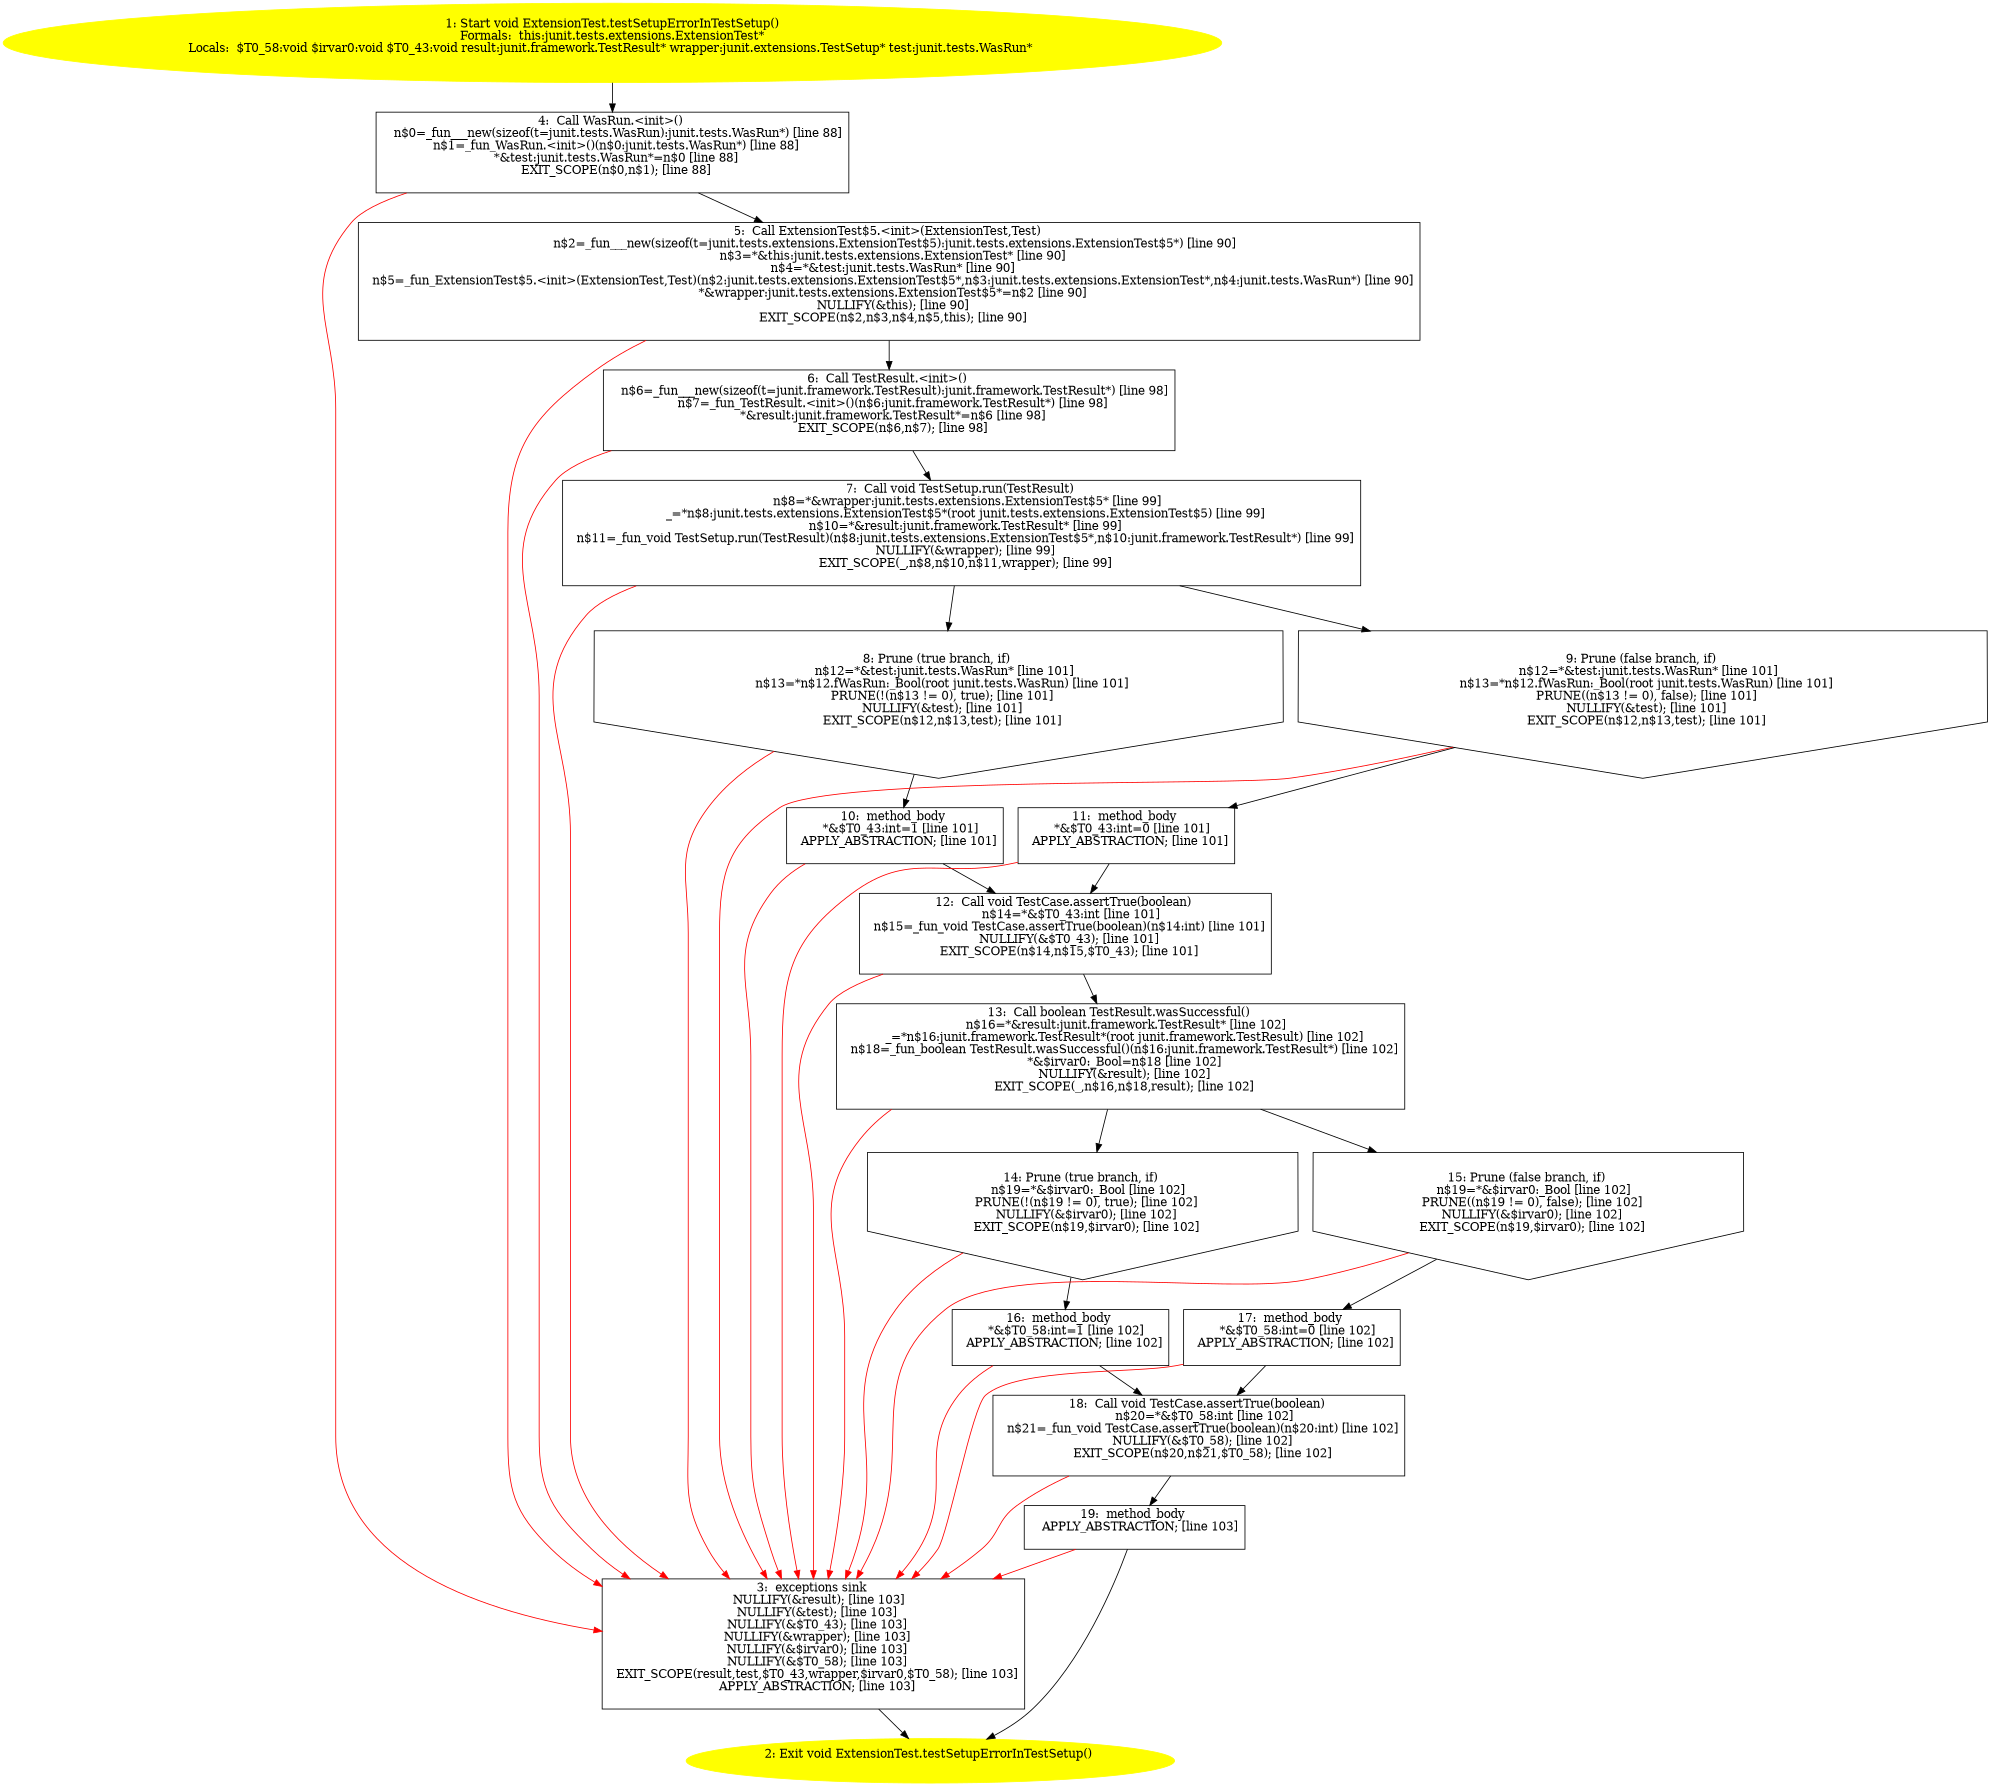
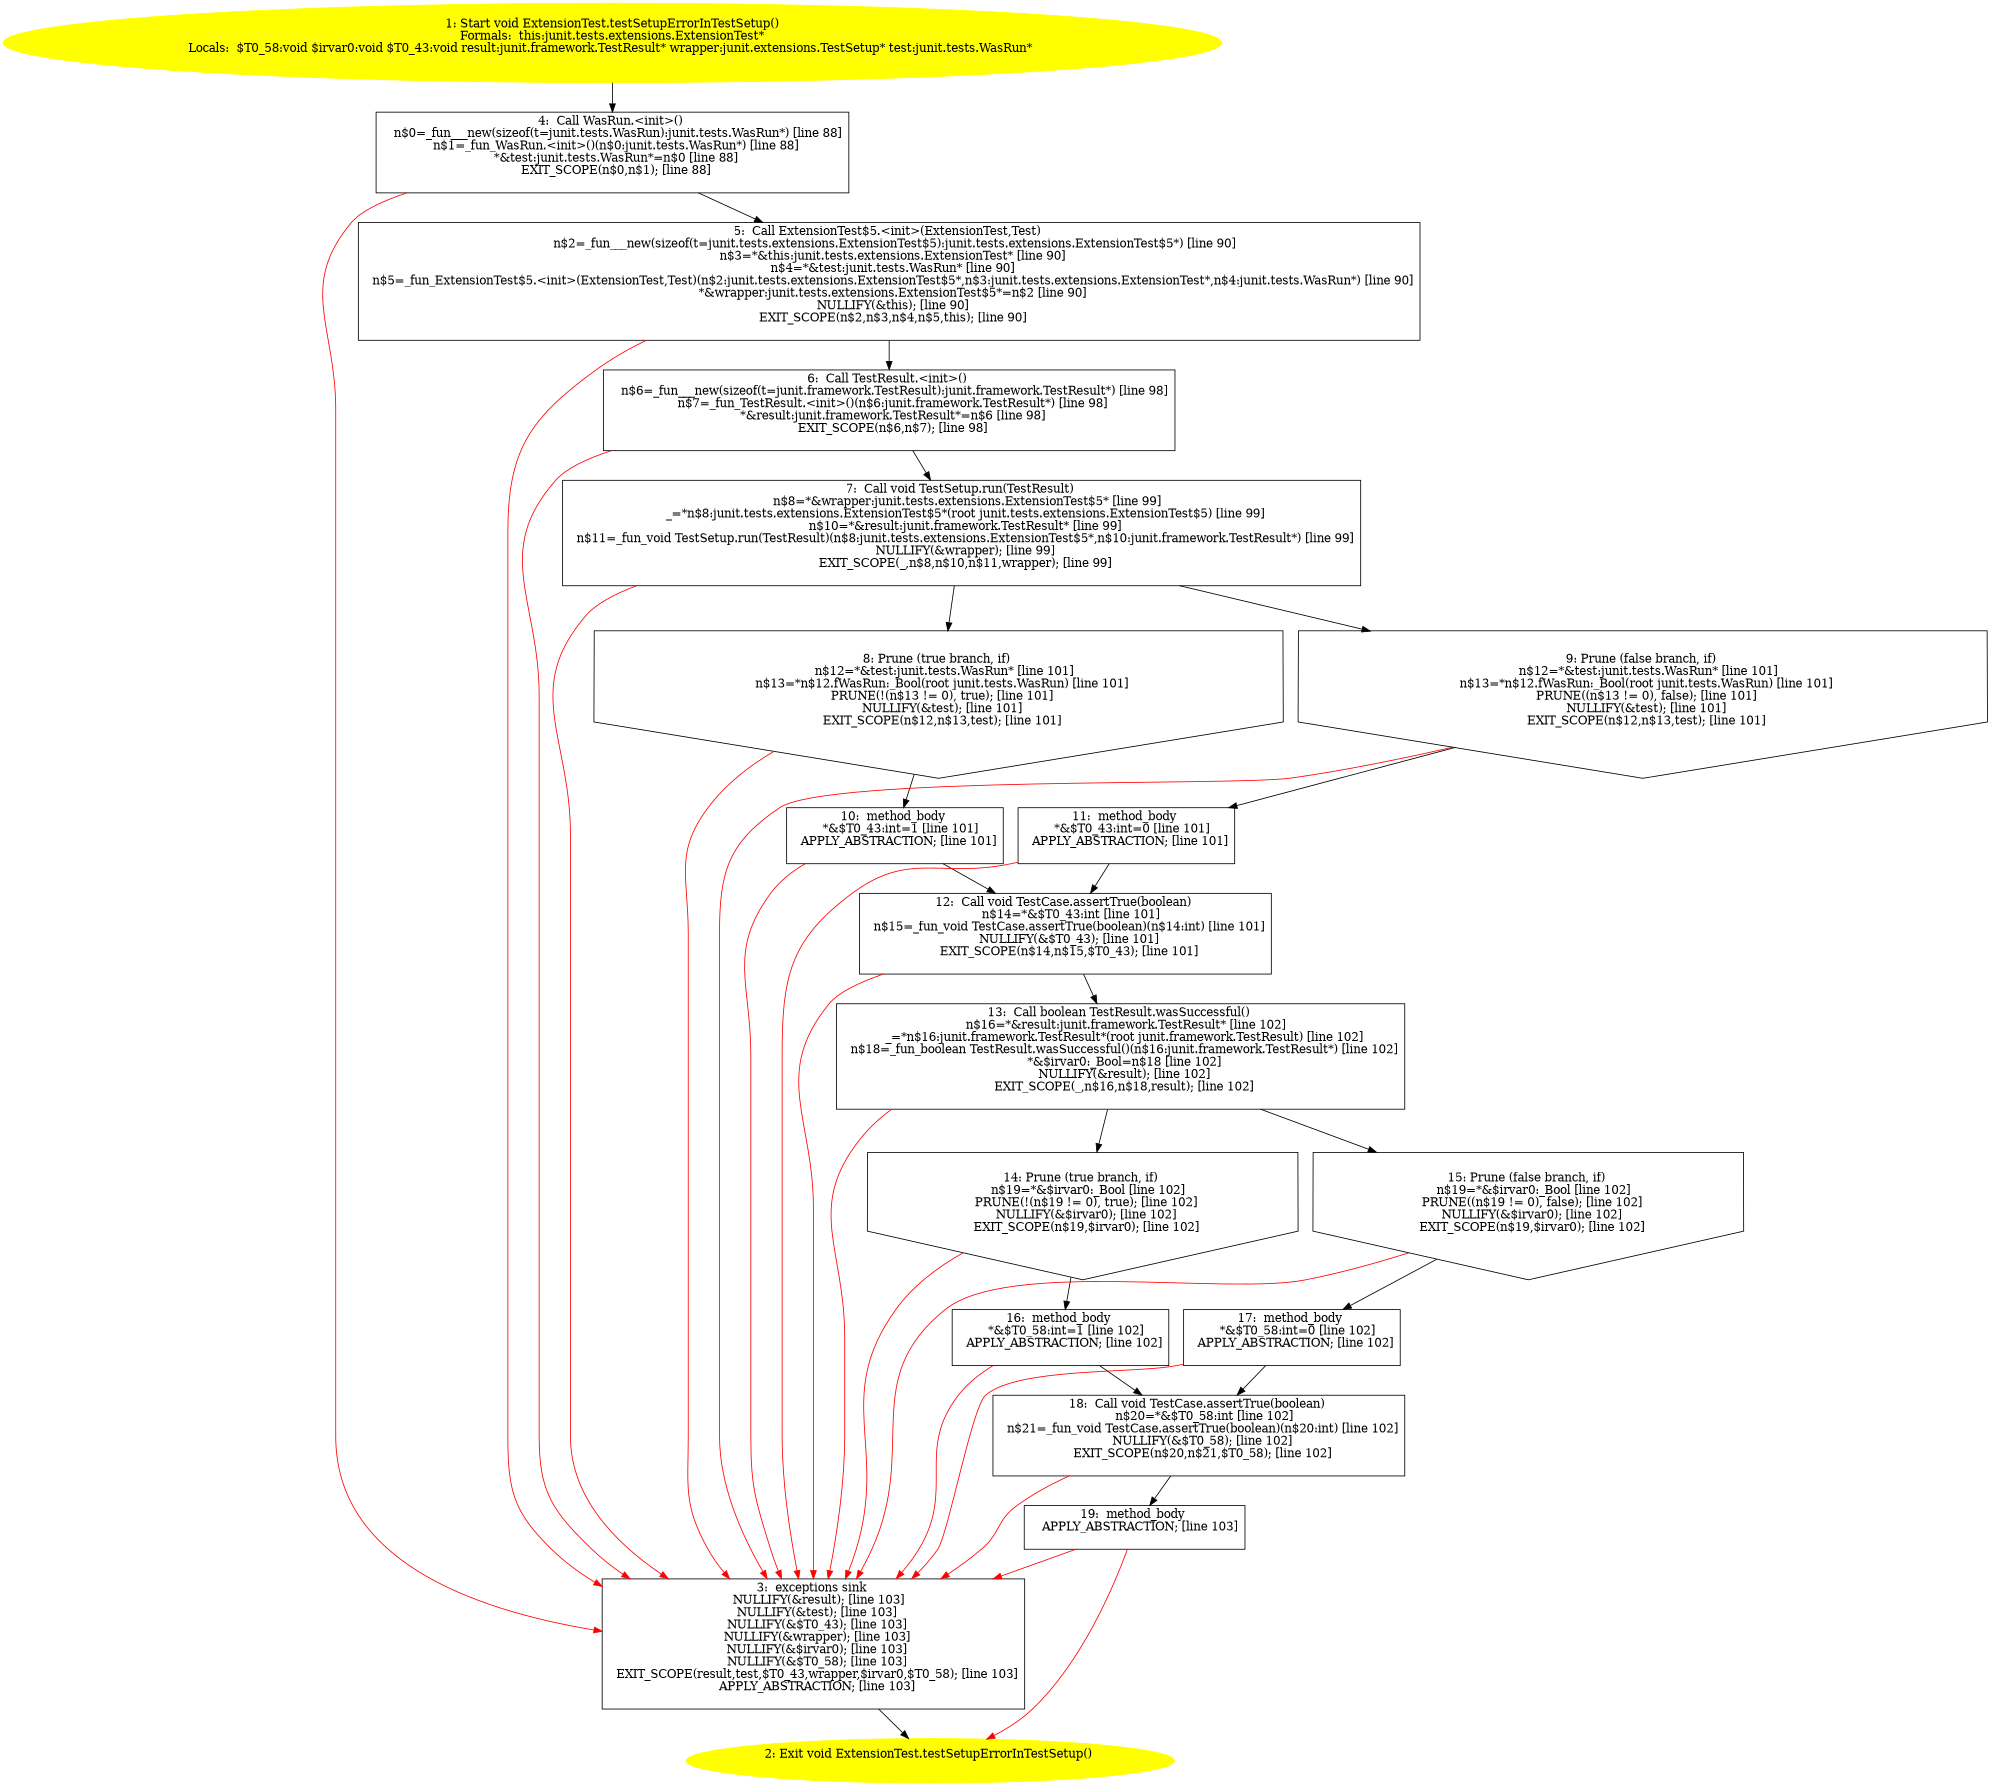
(1076, 1654) -> (1076, 1654)
